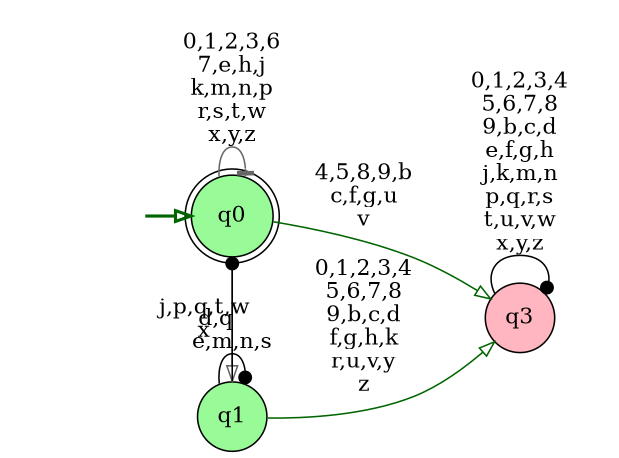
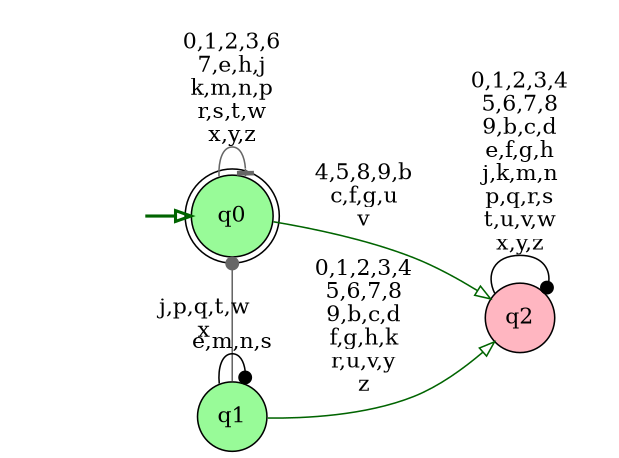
(232, 311) -> none
(520, 318) -> (520, 318)
(232, 326) -> (232, 326)
